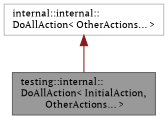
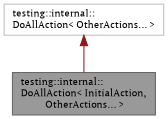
(84, 20) -> (84, 20)
